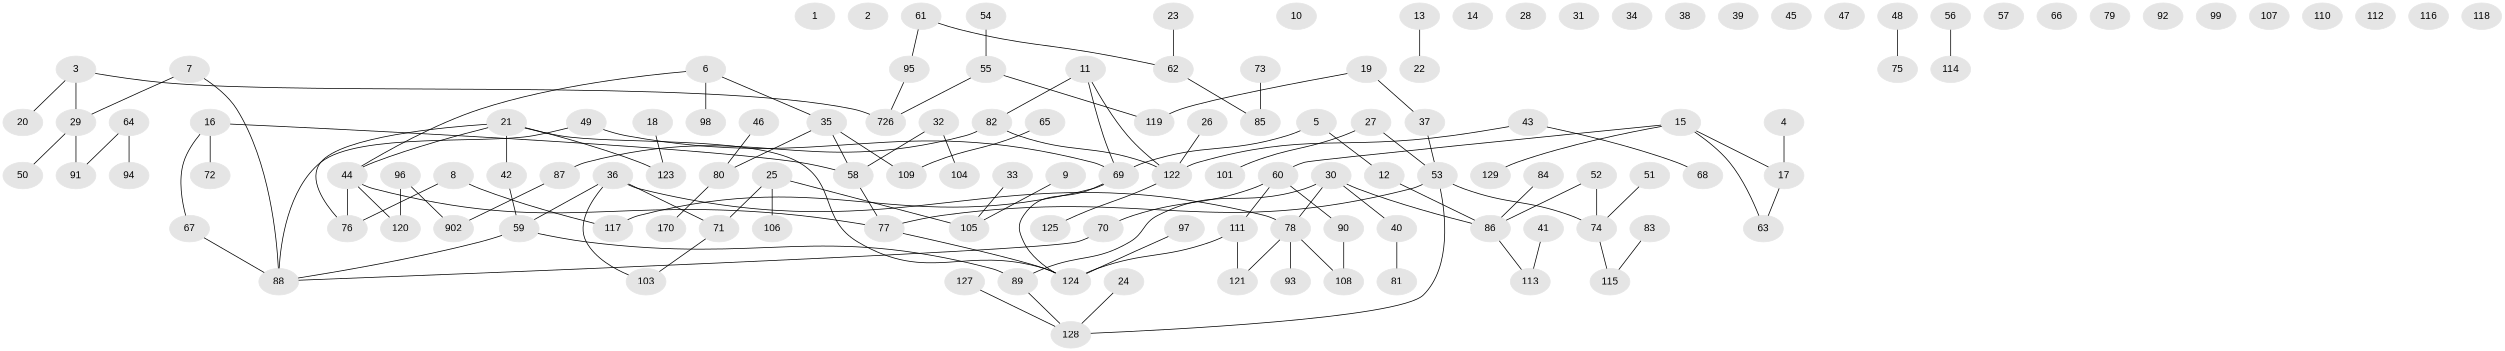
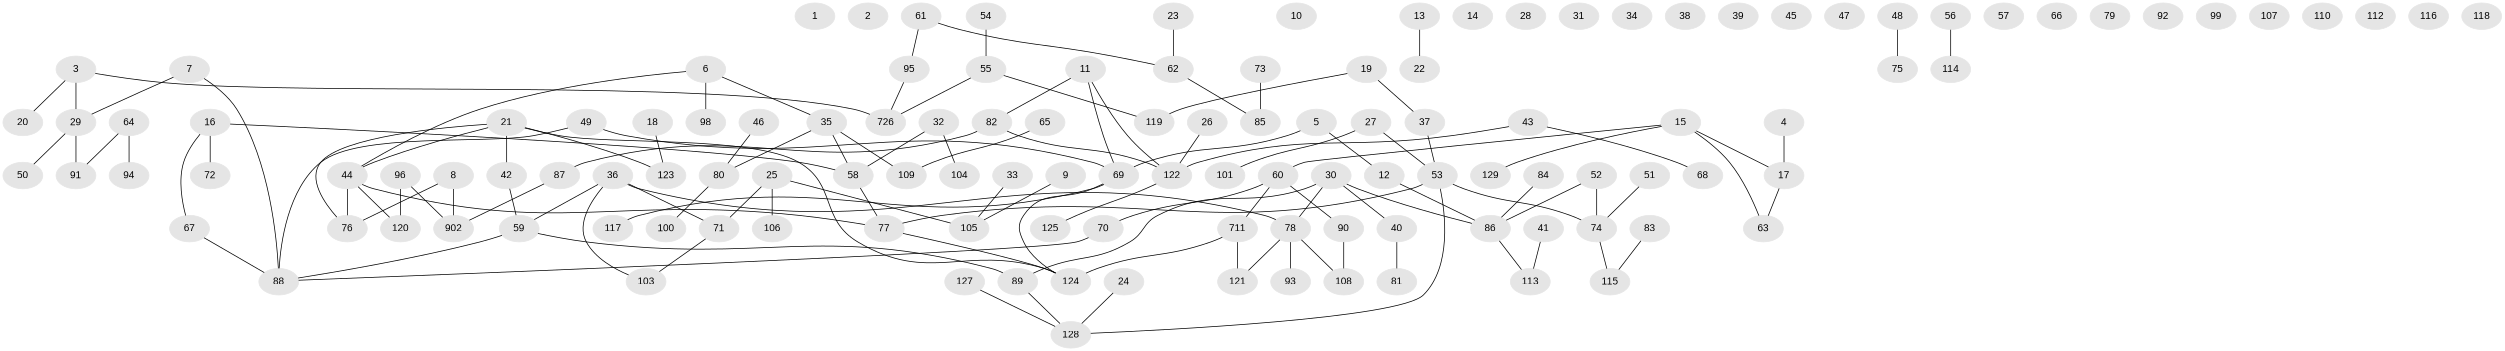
(531, 206) -> (454, 200)
(666, 229) -> (666, 229)
(1184, 229) -> none
(1238, 229) -> (1238, 229)
